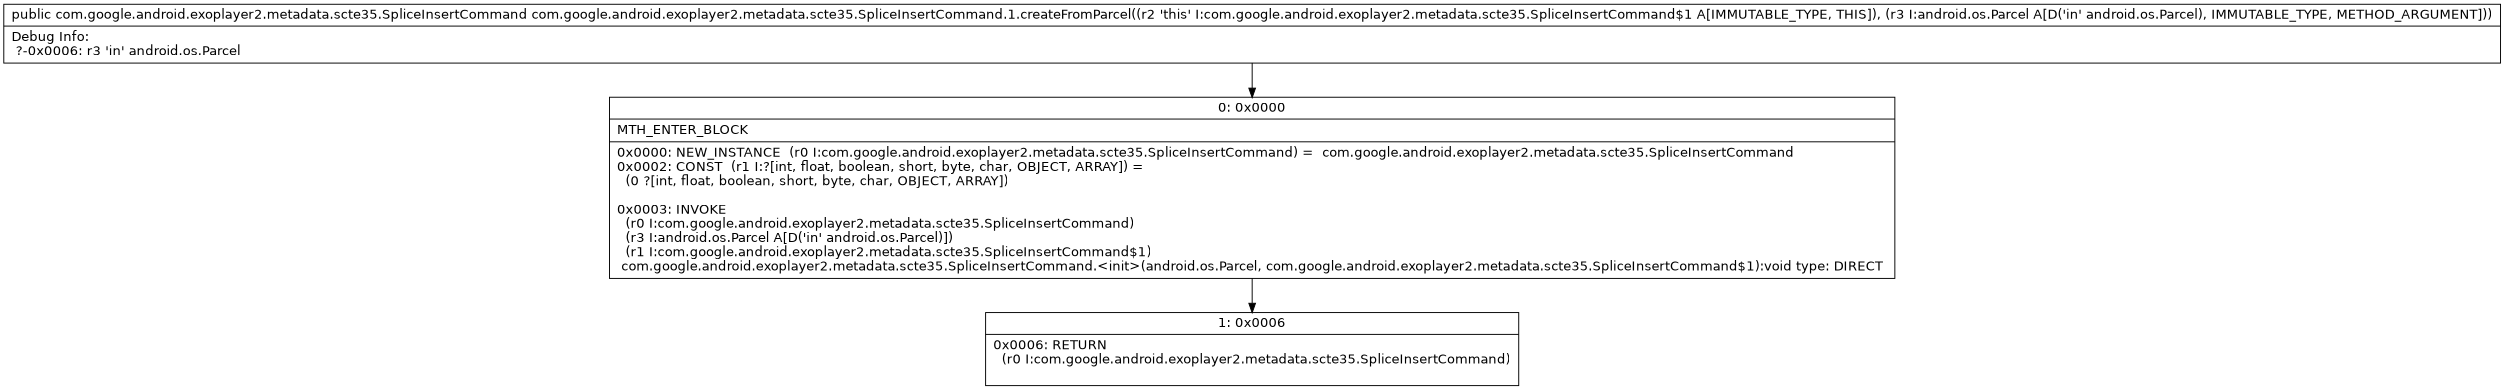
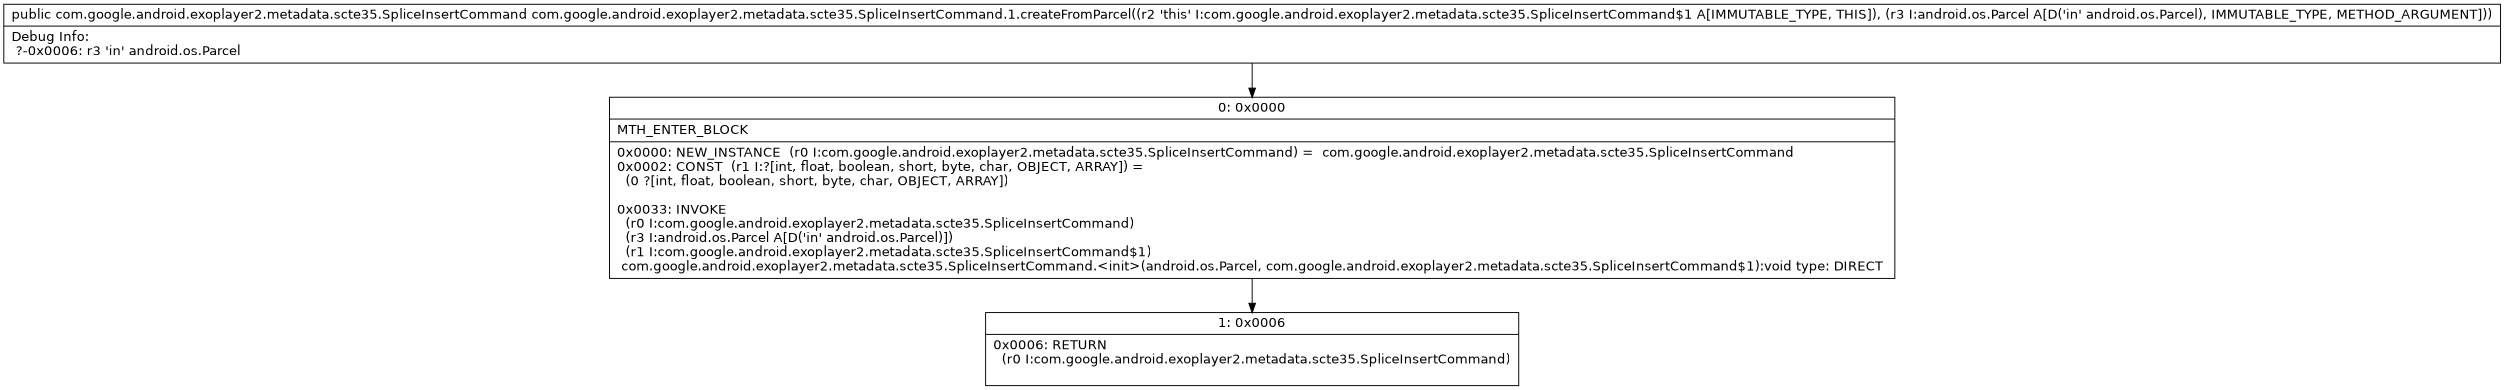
(676, 210) -> (676, 210)
